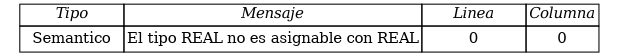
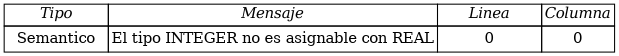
(273, 39) -> (273, 39)
